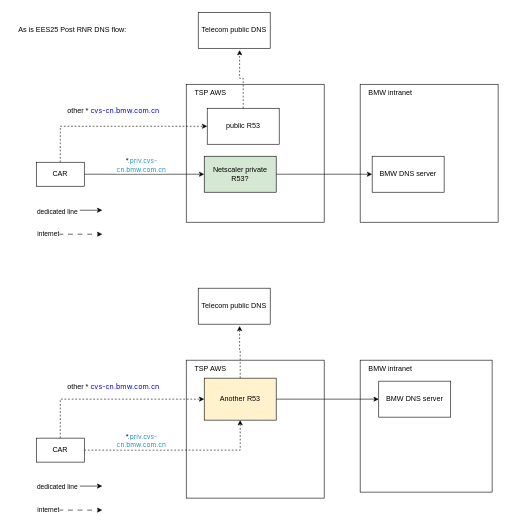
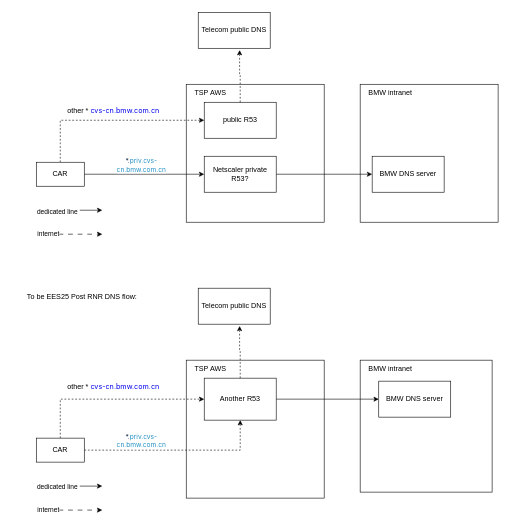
(72, 30) -> none
(243, 126) -> (240, 120)
(240, 174) -> (240, 174)
none -> (82, 297)
(240, 399) -> (240, 399)
